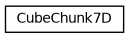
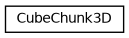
(65, 19) -> (65, 19)
